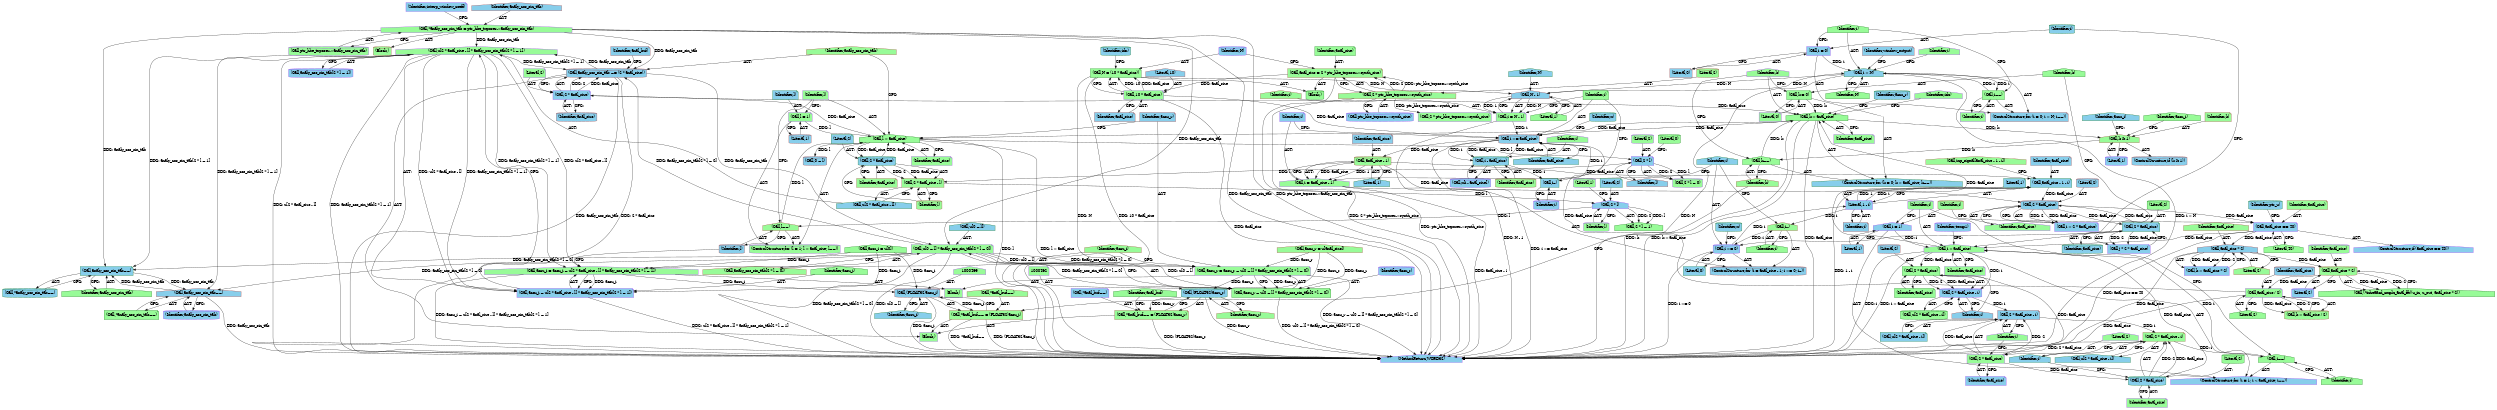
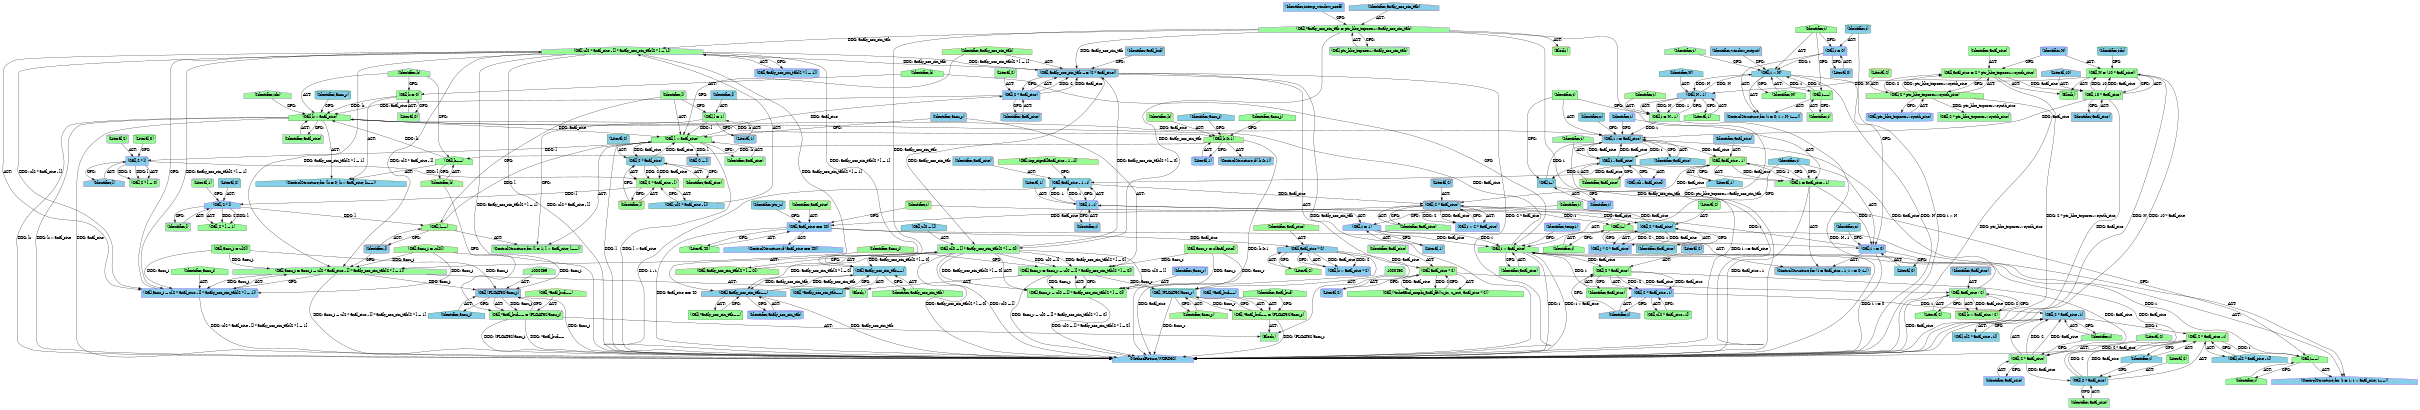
(765, 183) -> (547, 183)
(1859, 205) -> (1087, 205)
none -> (1850, 209)
none -> (426, 249)
(876, 249) -> (231, 249)
(1320, 249) -> (1211, 249)
(1124, 268) -> none
none -> (1234, 278)
(986, 315) -> (526, 315)
